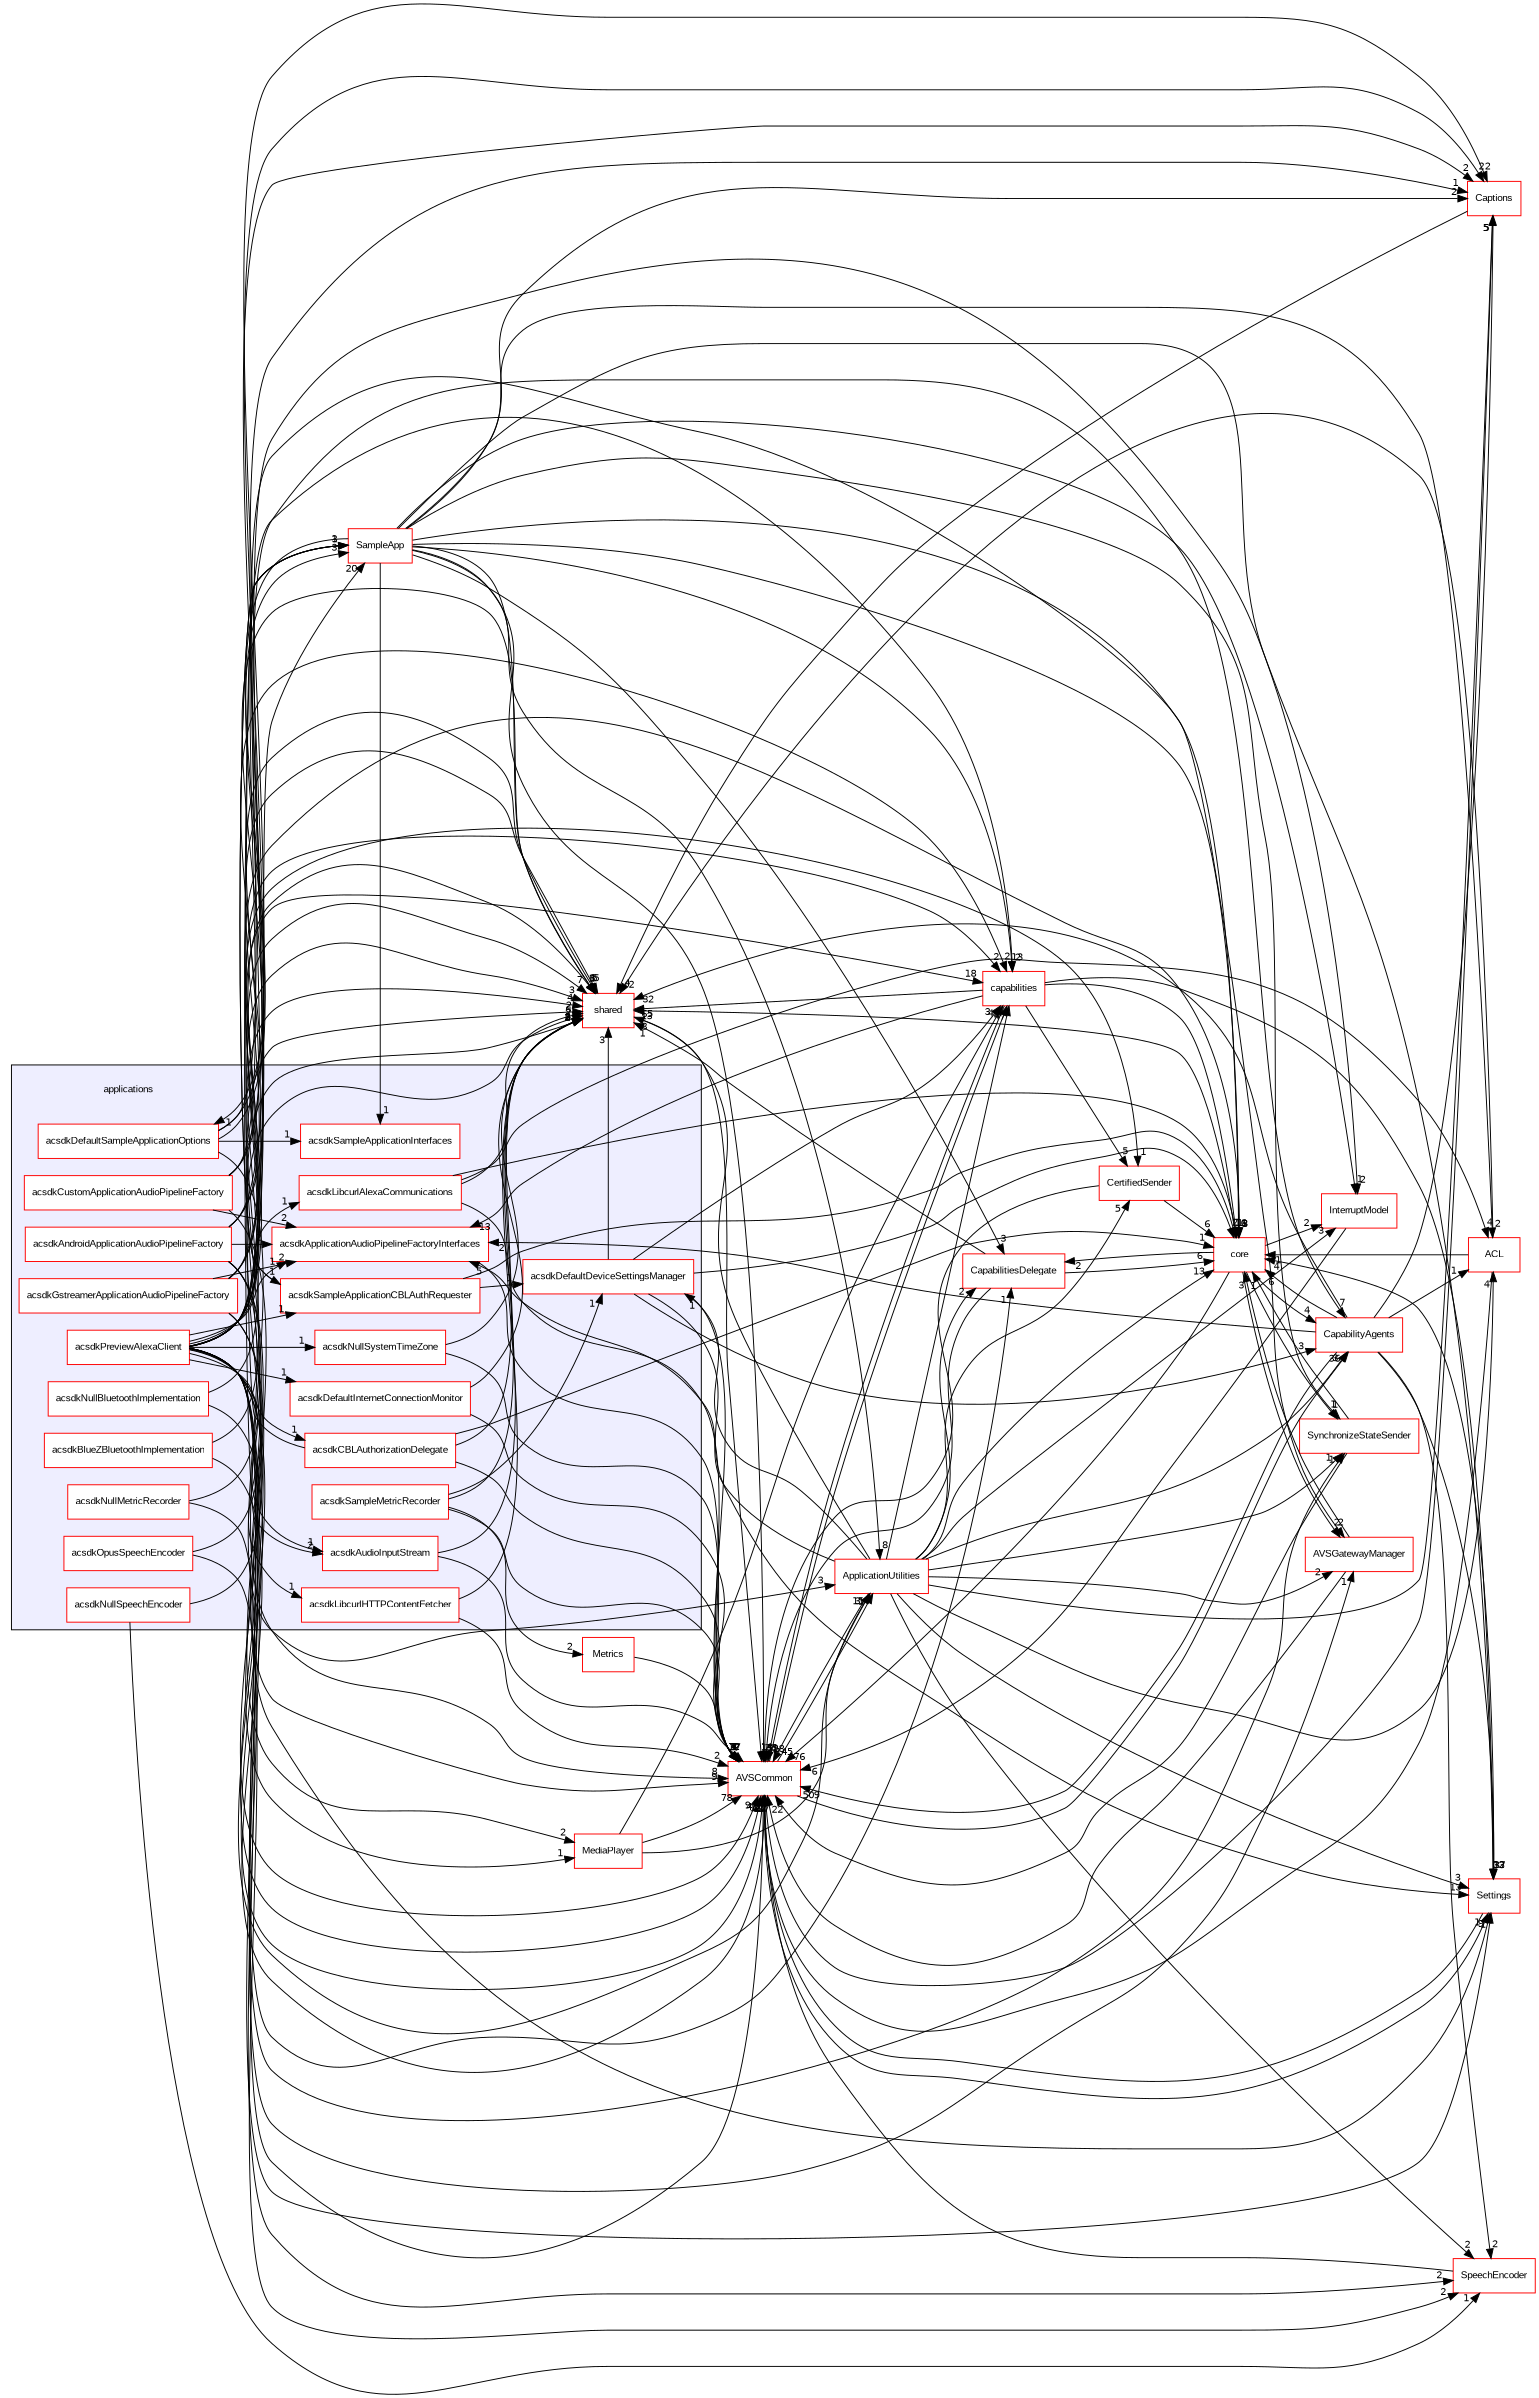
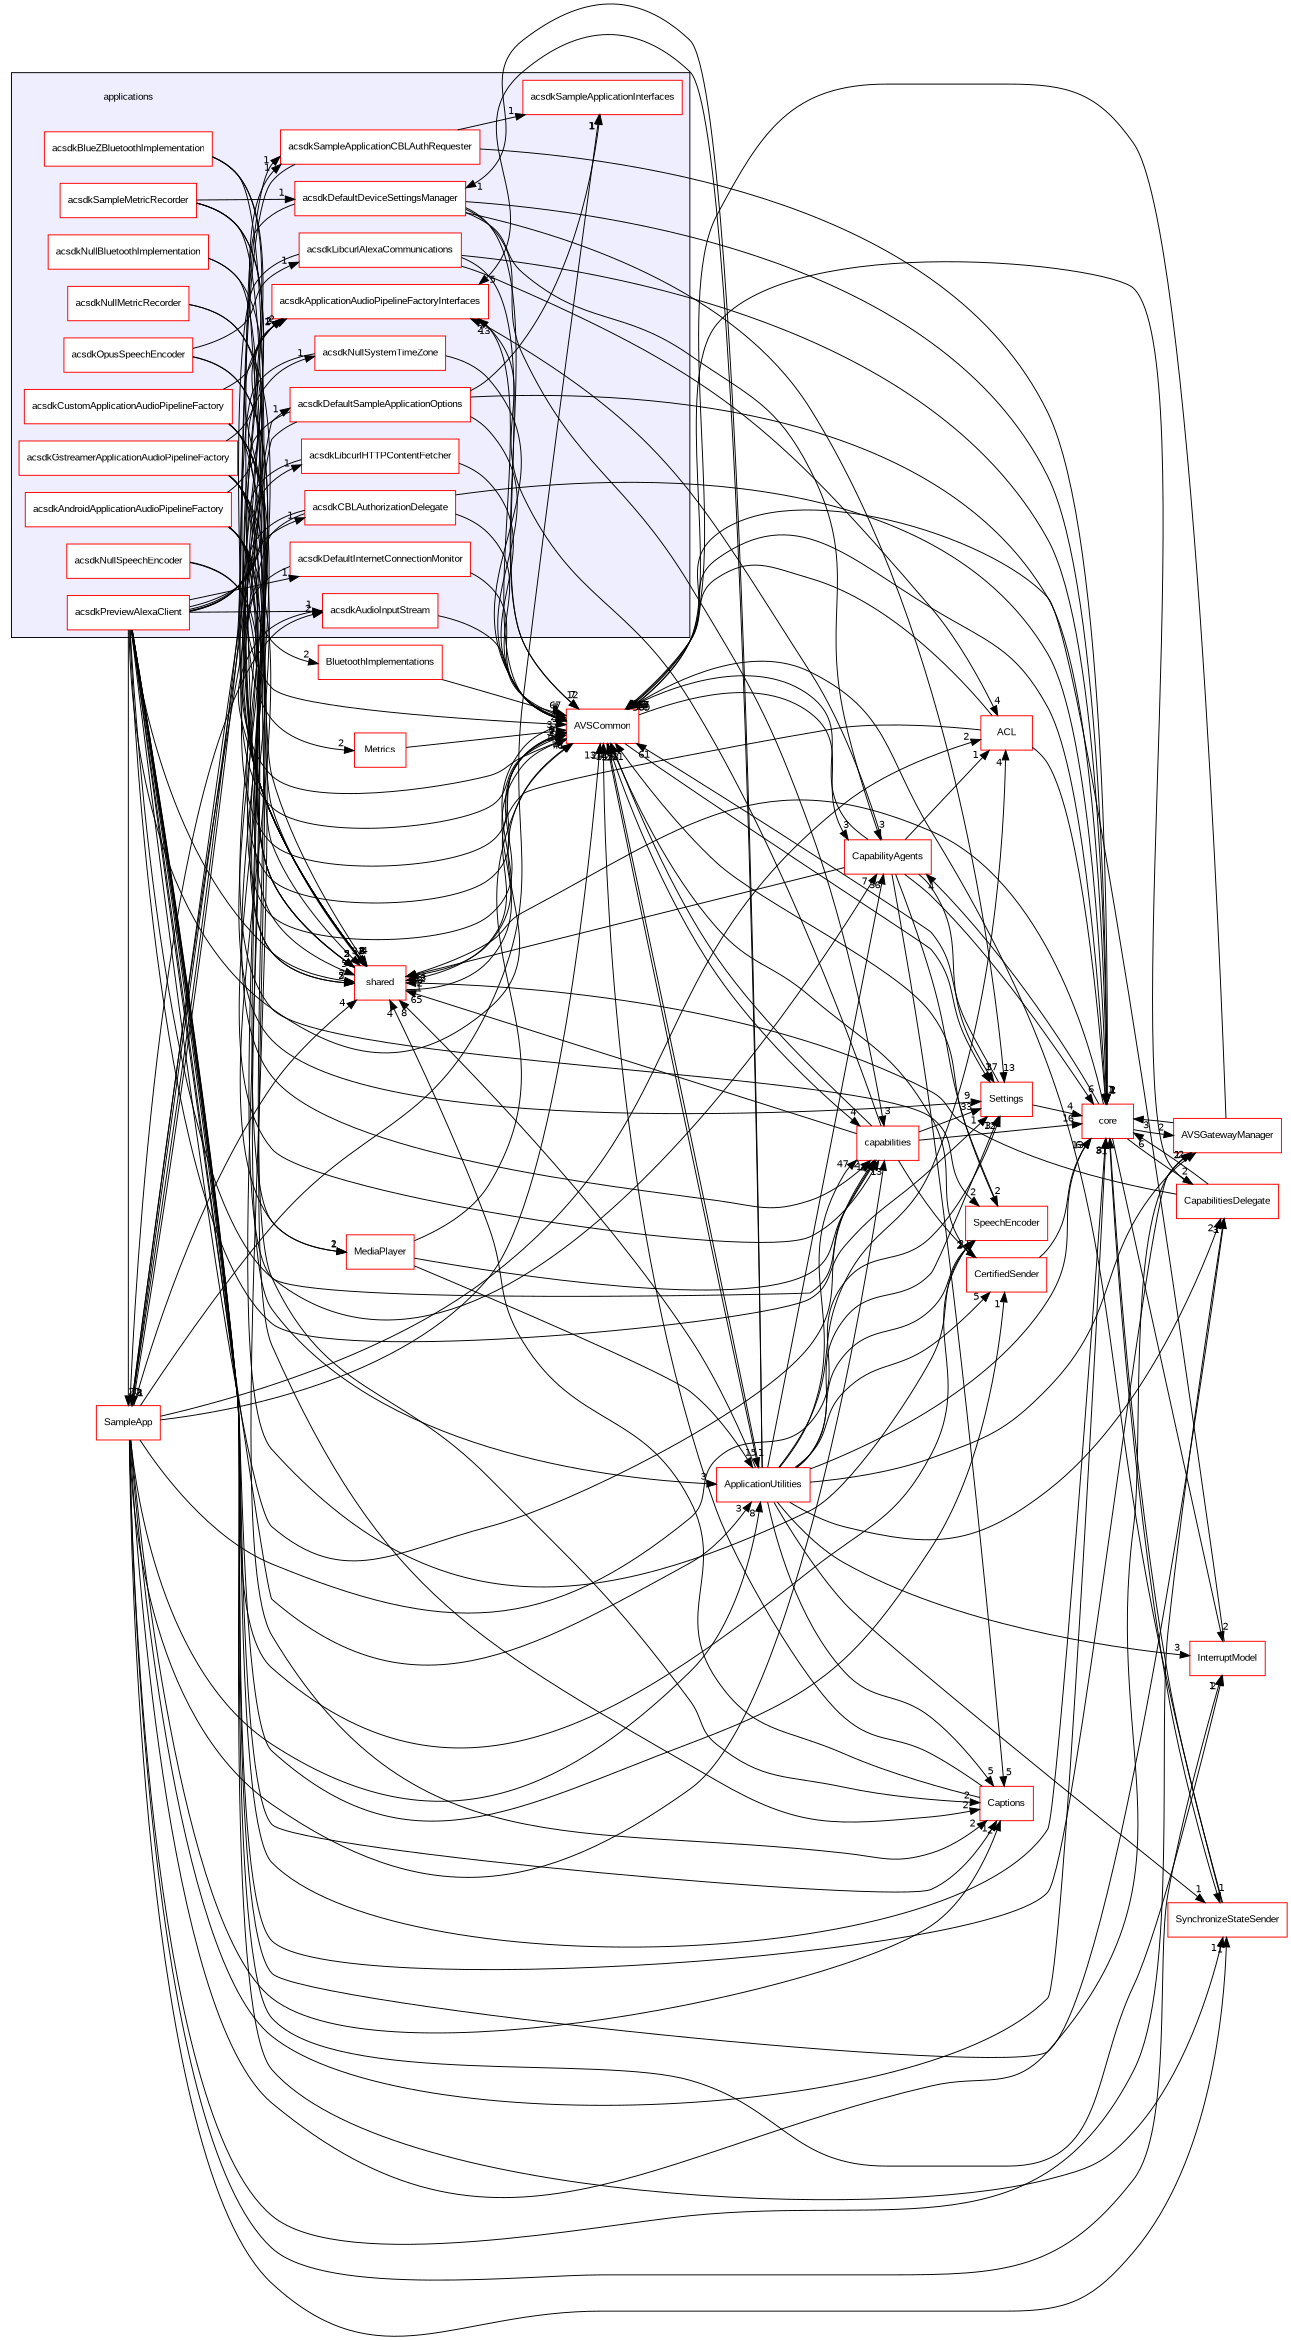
none -> (380, 662)
none -> (509, 861)
(254, 1286) -> (230, 334)
(494, 1286) -> (487, 123)
